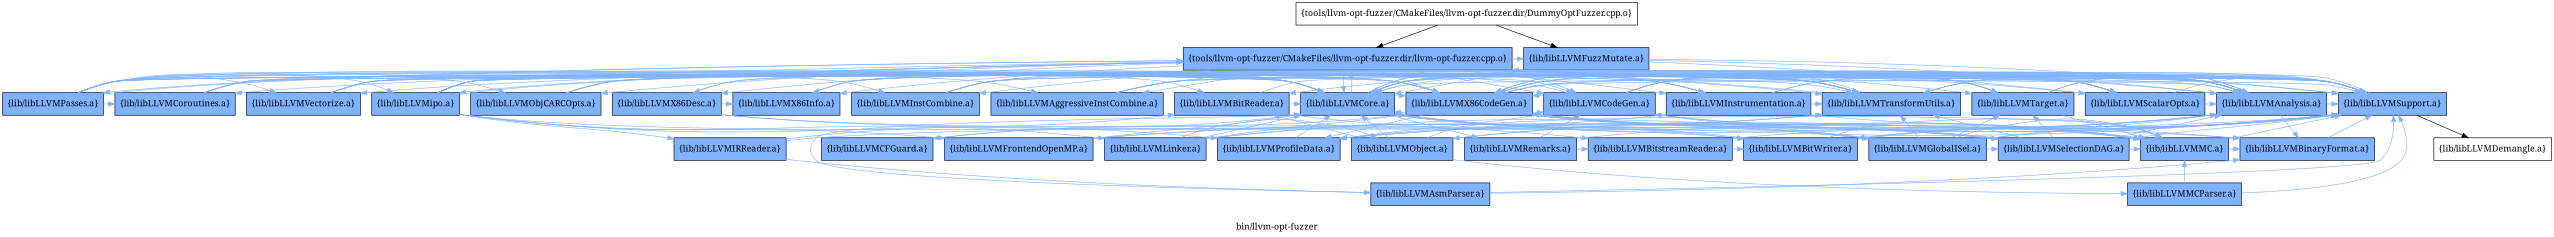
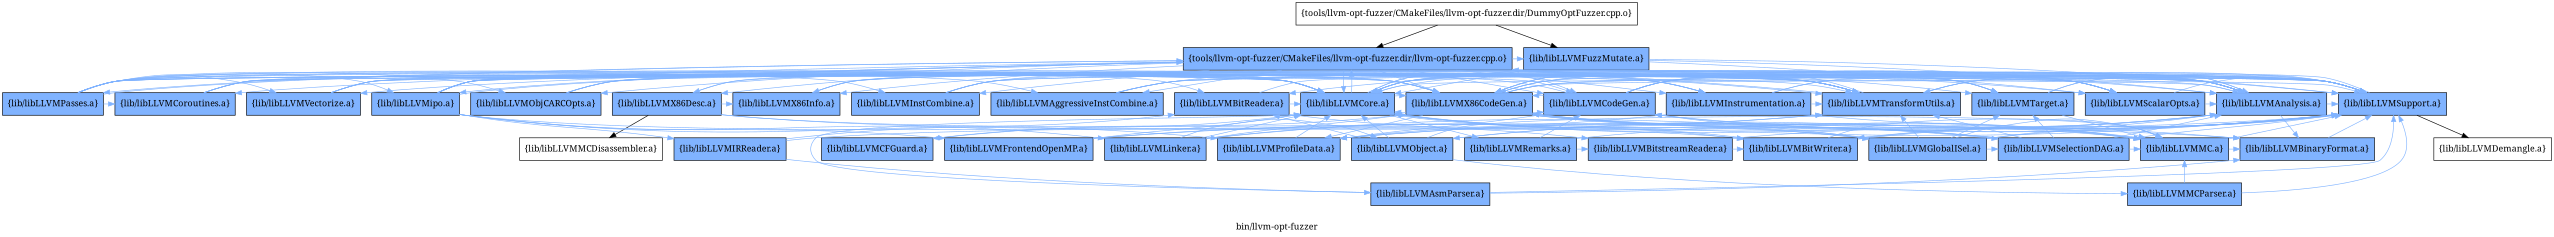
(1693, 129) -> (1699, 129)
none -> (591, 149)
